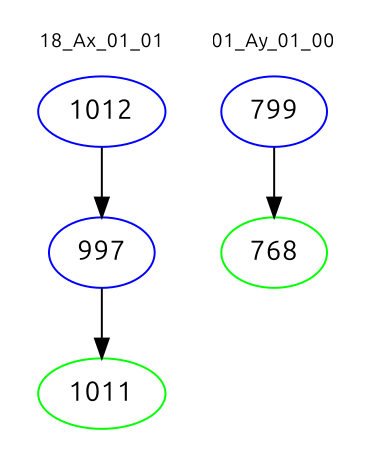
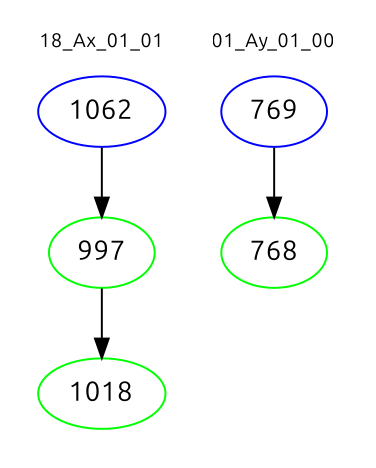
(102, 112) -> (102, 112)
(274, 112) -> (274, 112)
(102, 253) -> (102, 253)
(102, 394) -> (102, 394)
